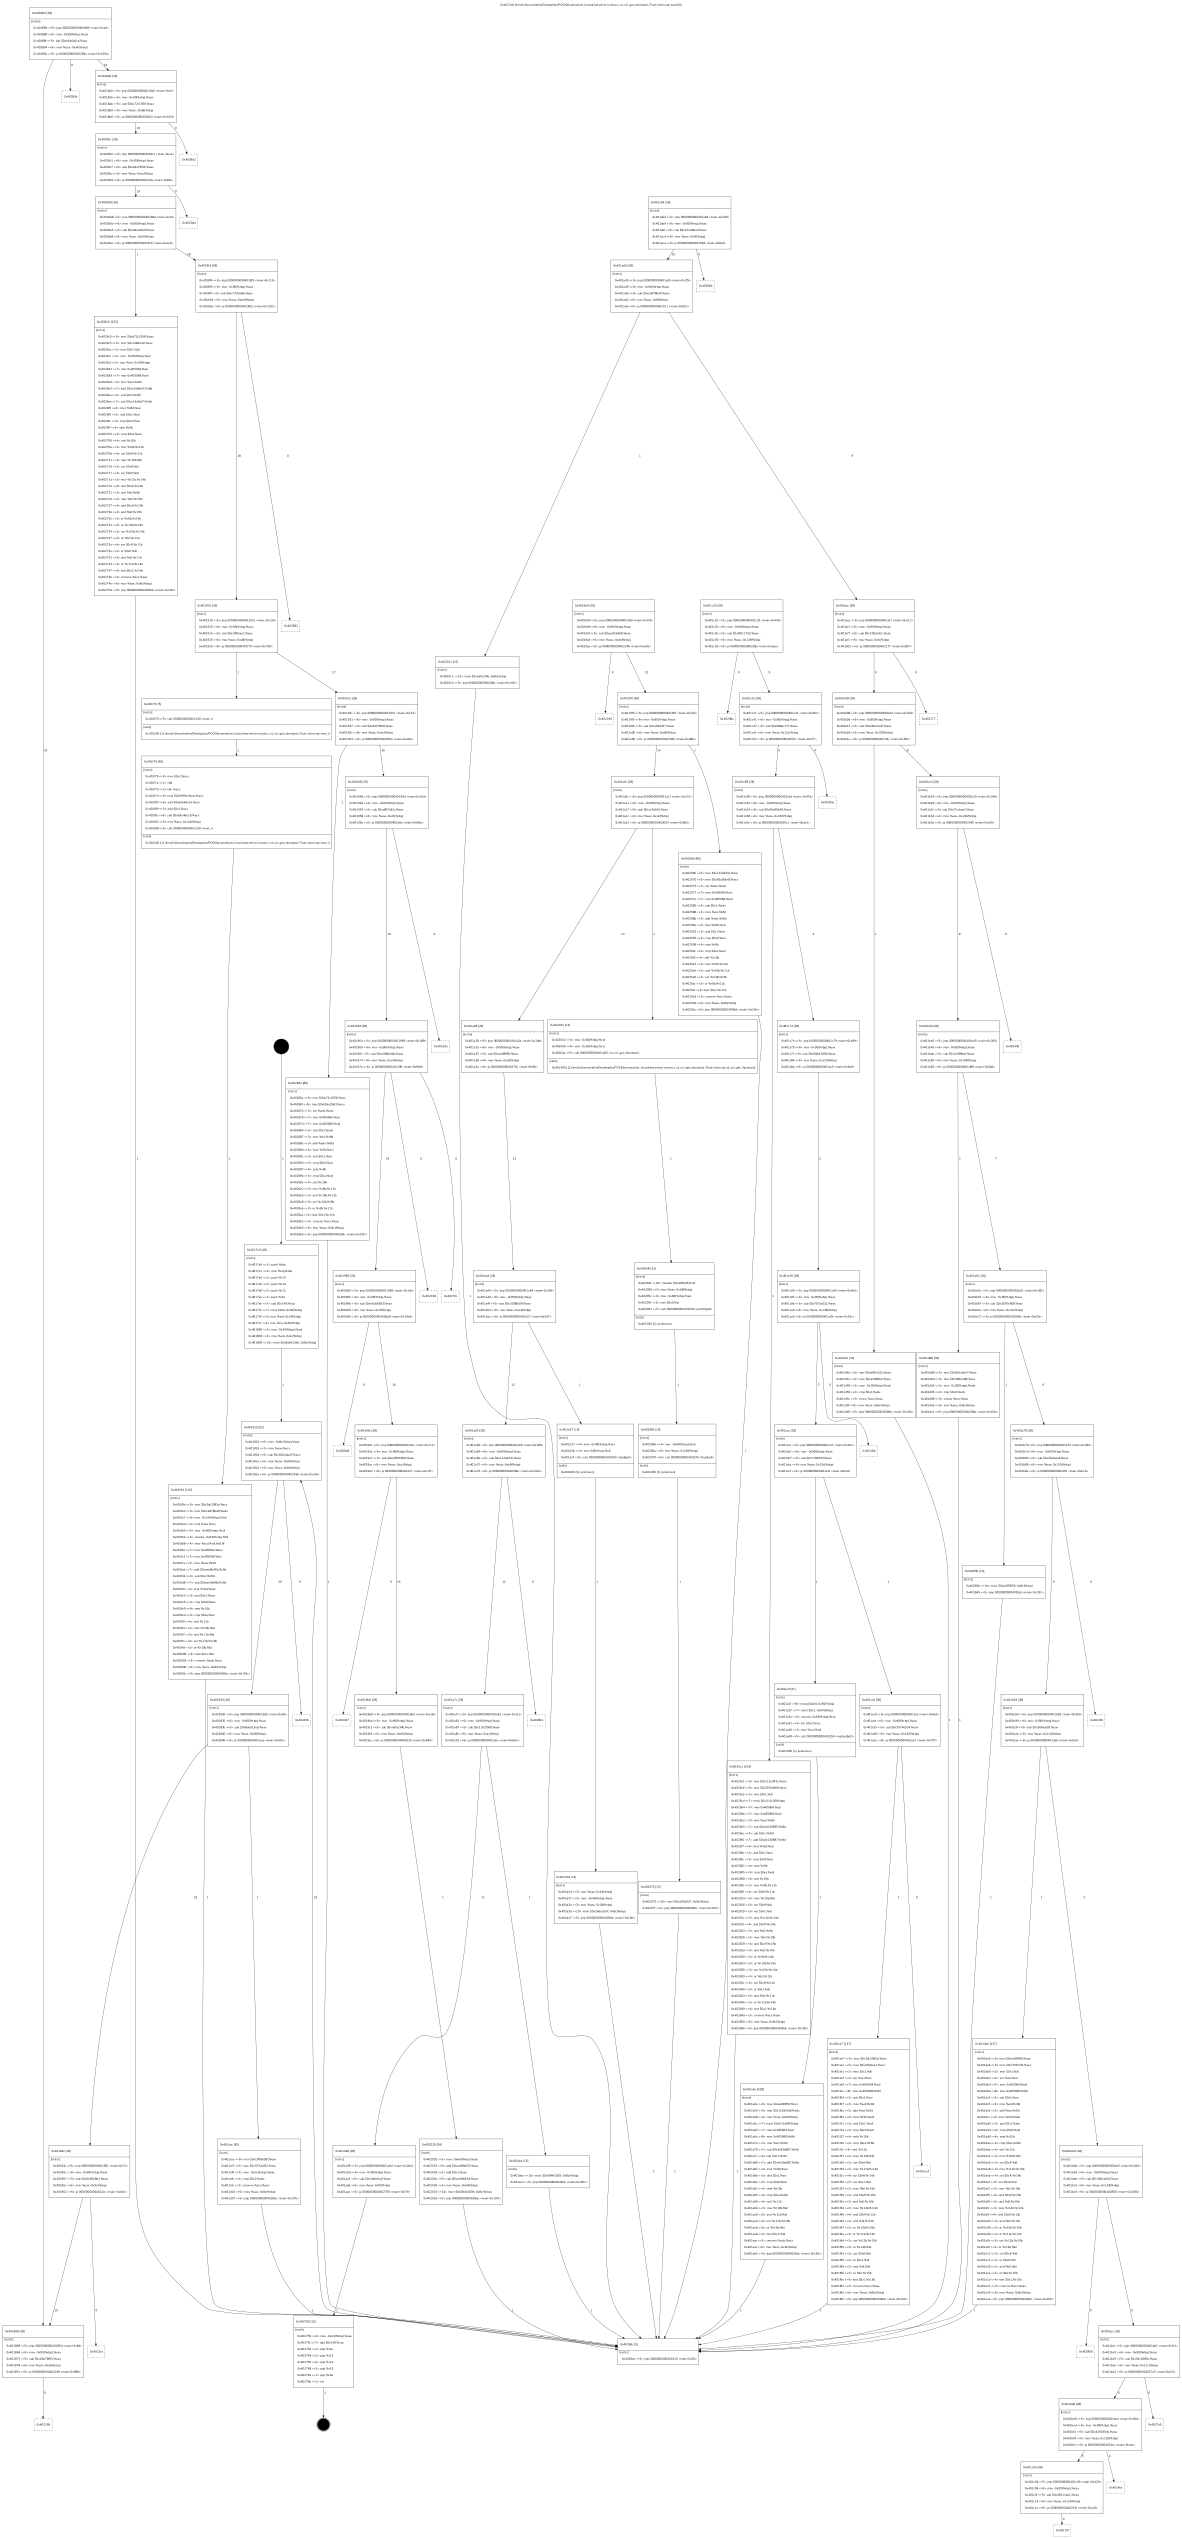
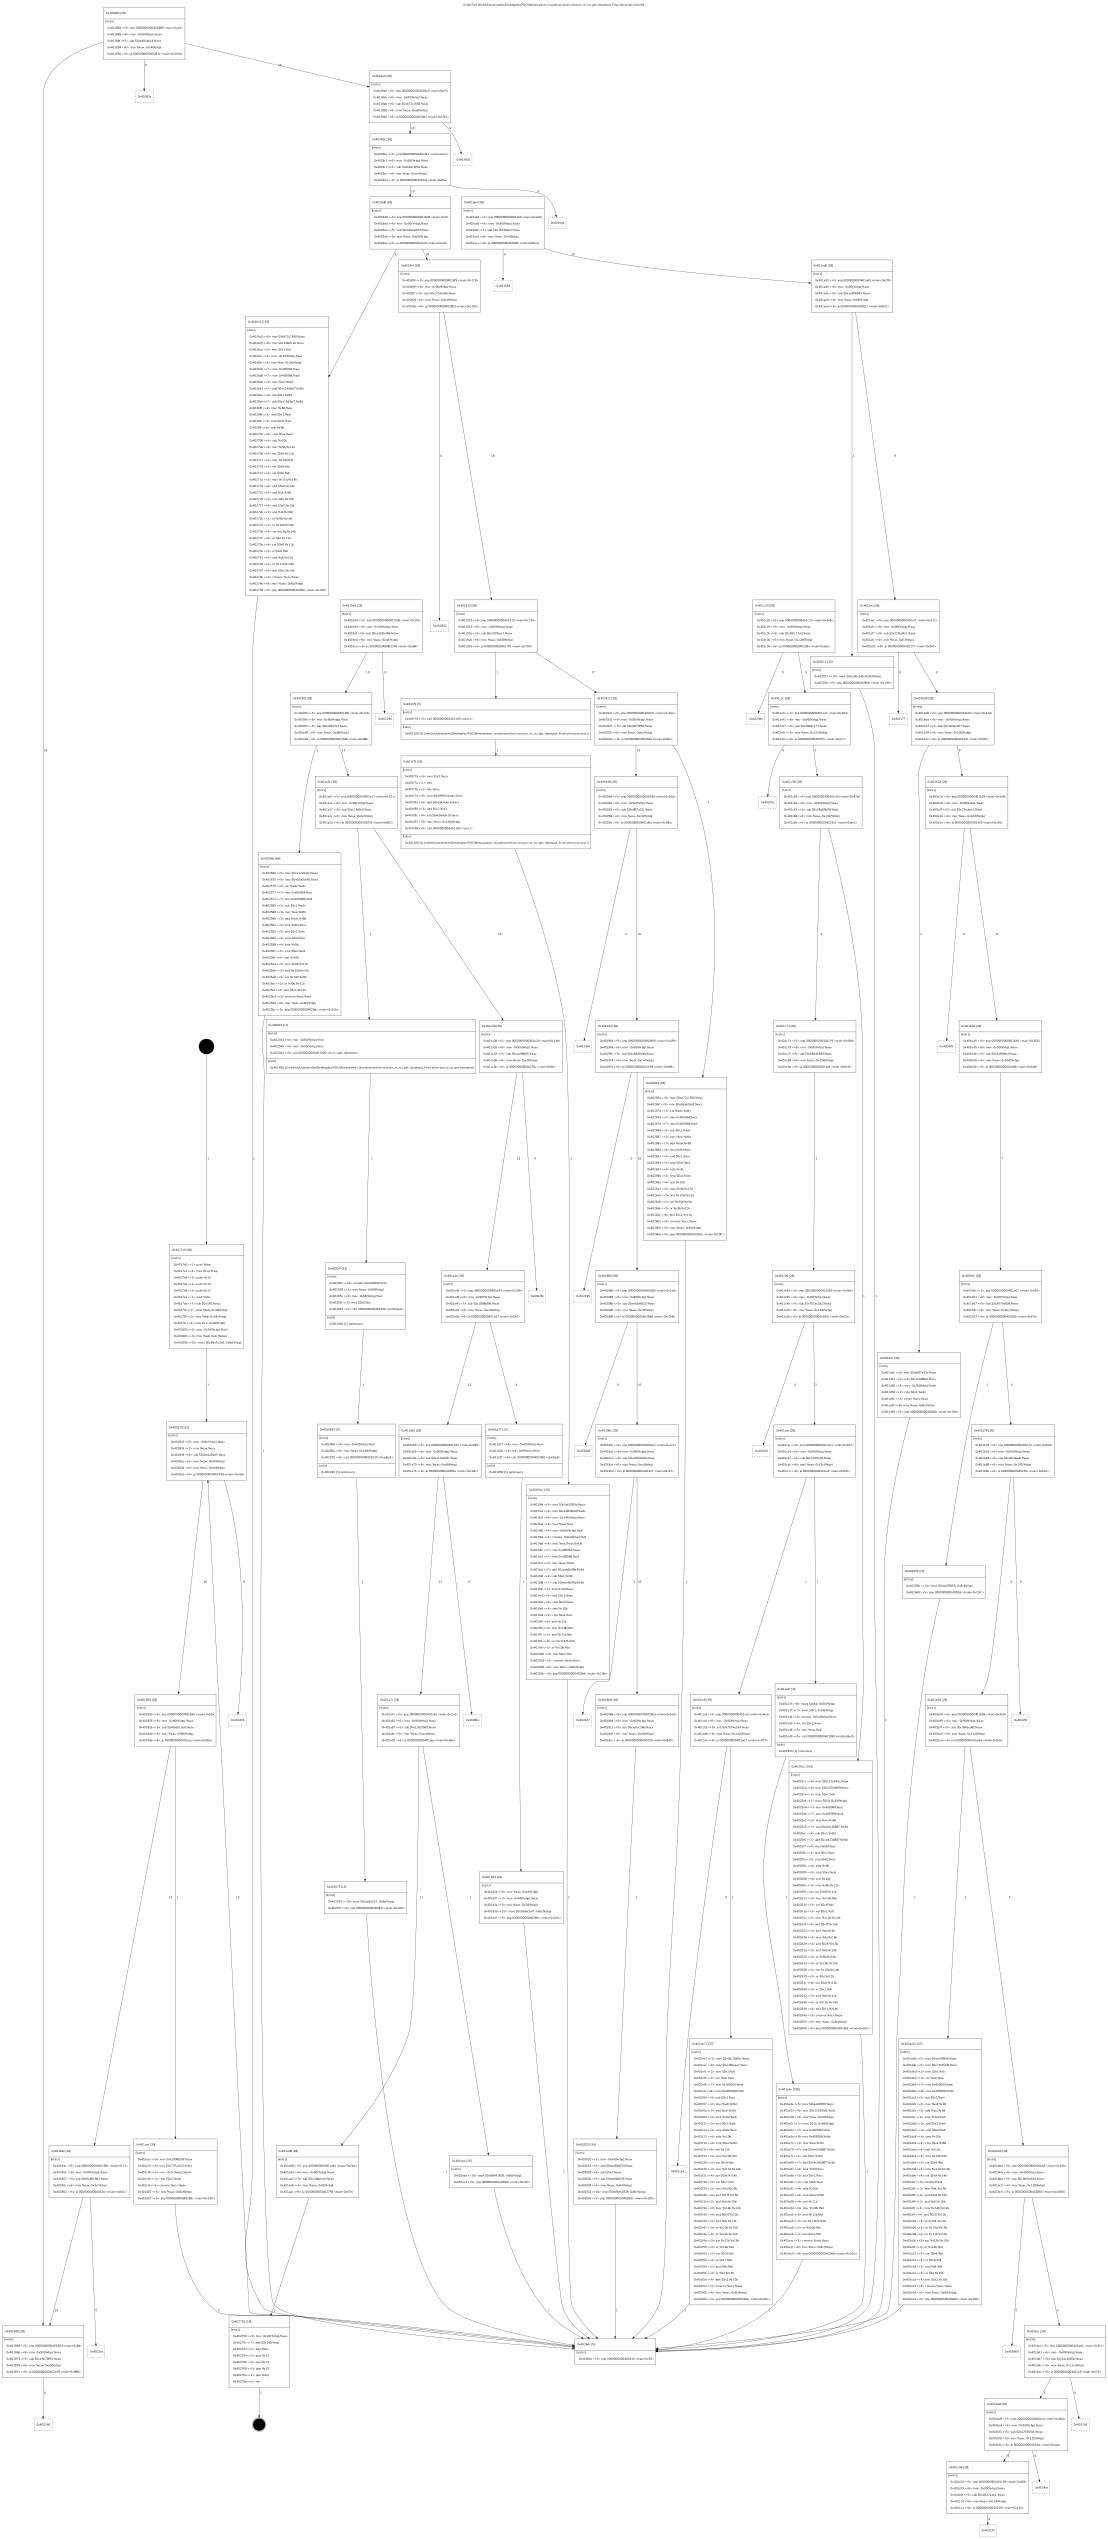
(451, 1178) -> (530, 1181)
(958, 1385) -> none
